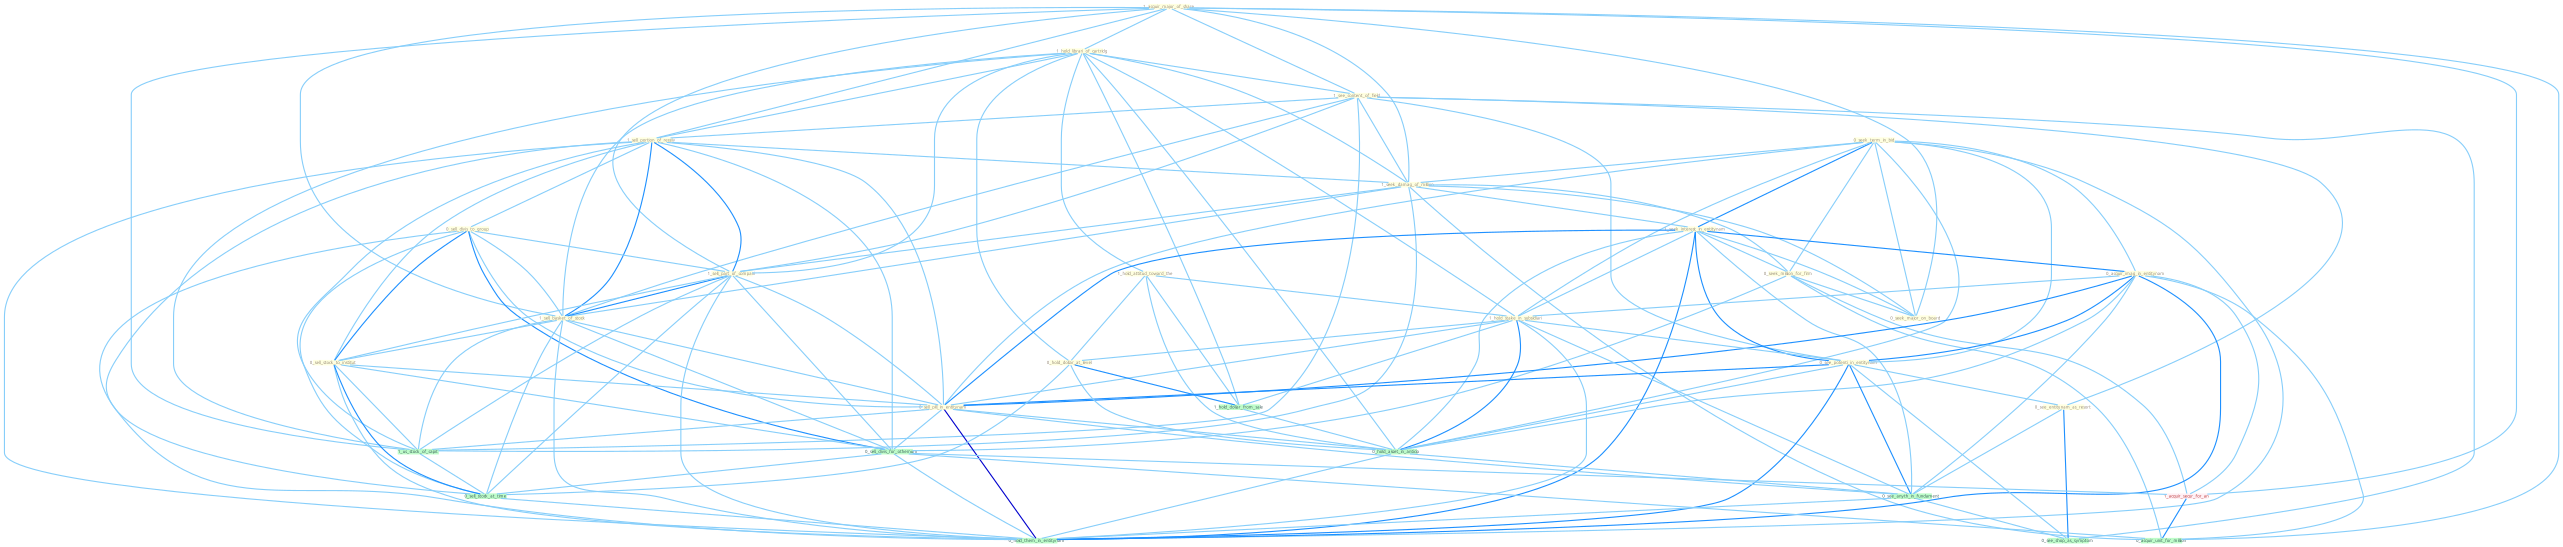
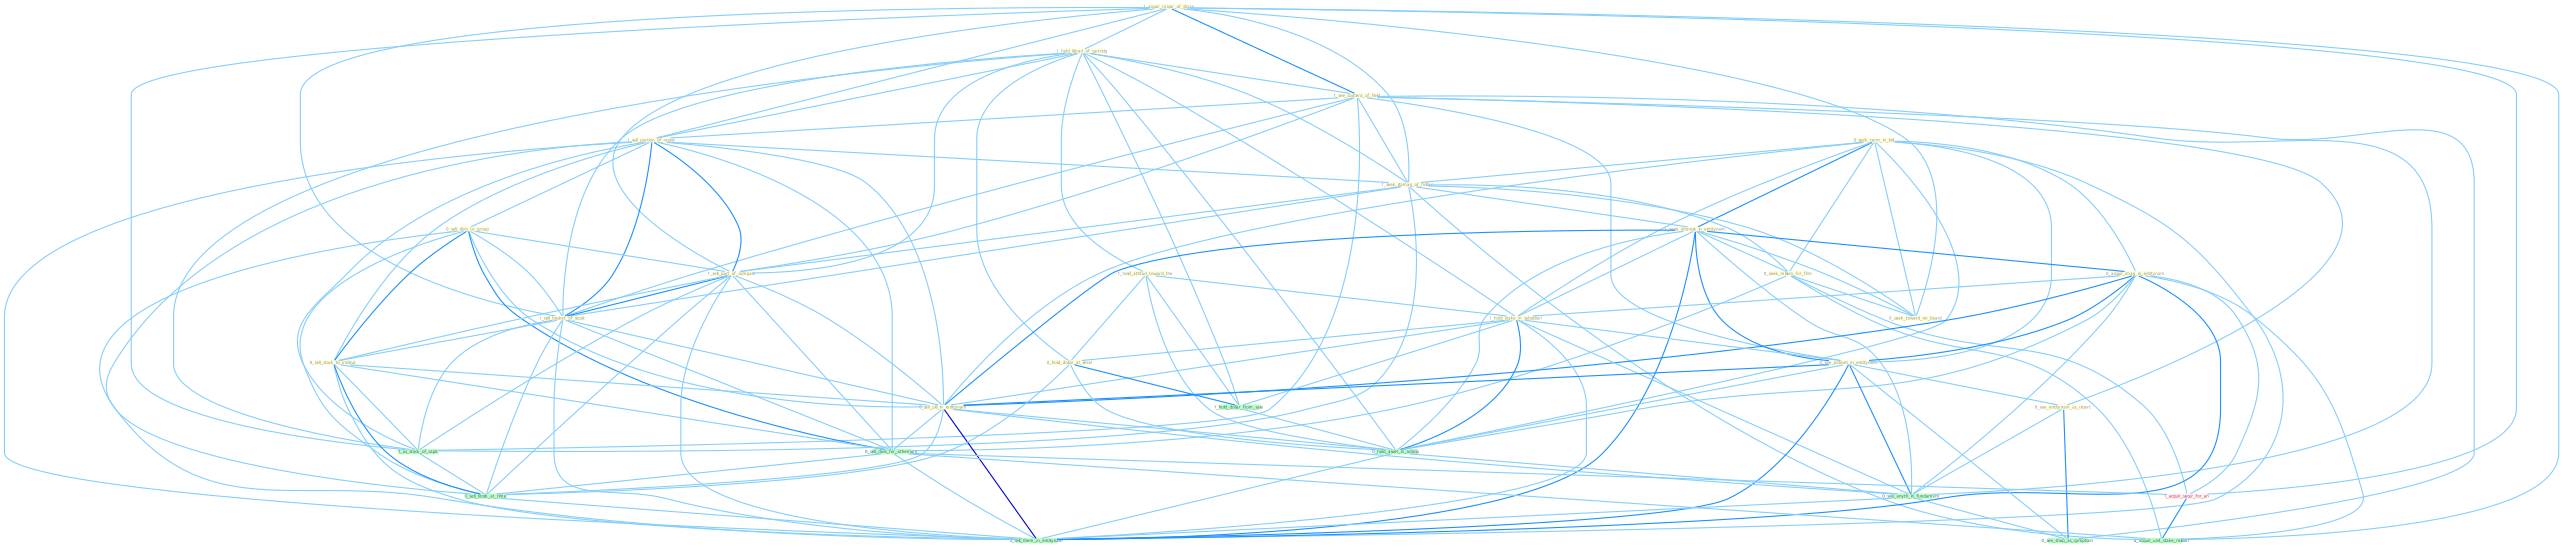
(1263, 51) -> (1263, 51)
none -> (2221, 142)
(1916, 318) -> (1916, 318)
(693, 428) -> (741, 481)
(1037, 541) -> (1037, 541)
(2162, 541) -> (2162, 541)
